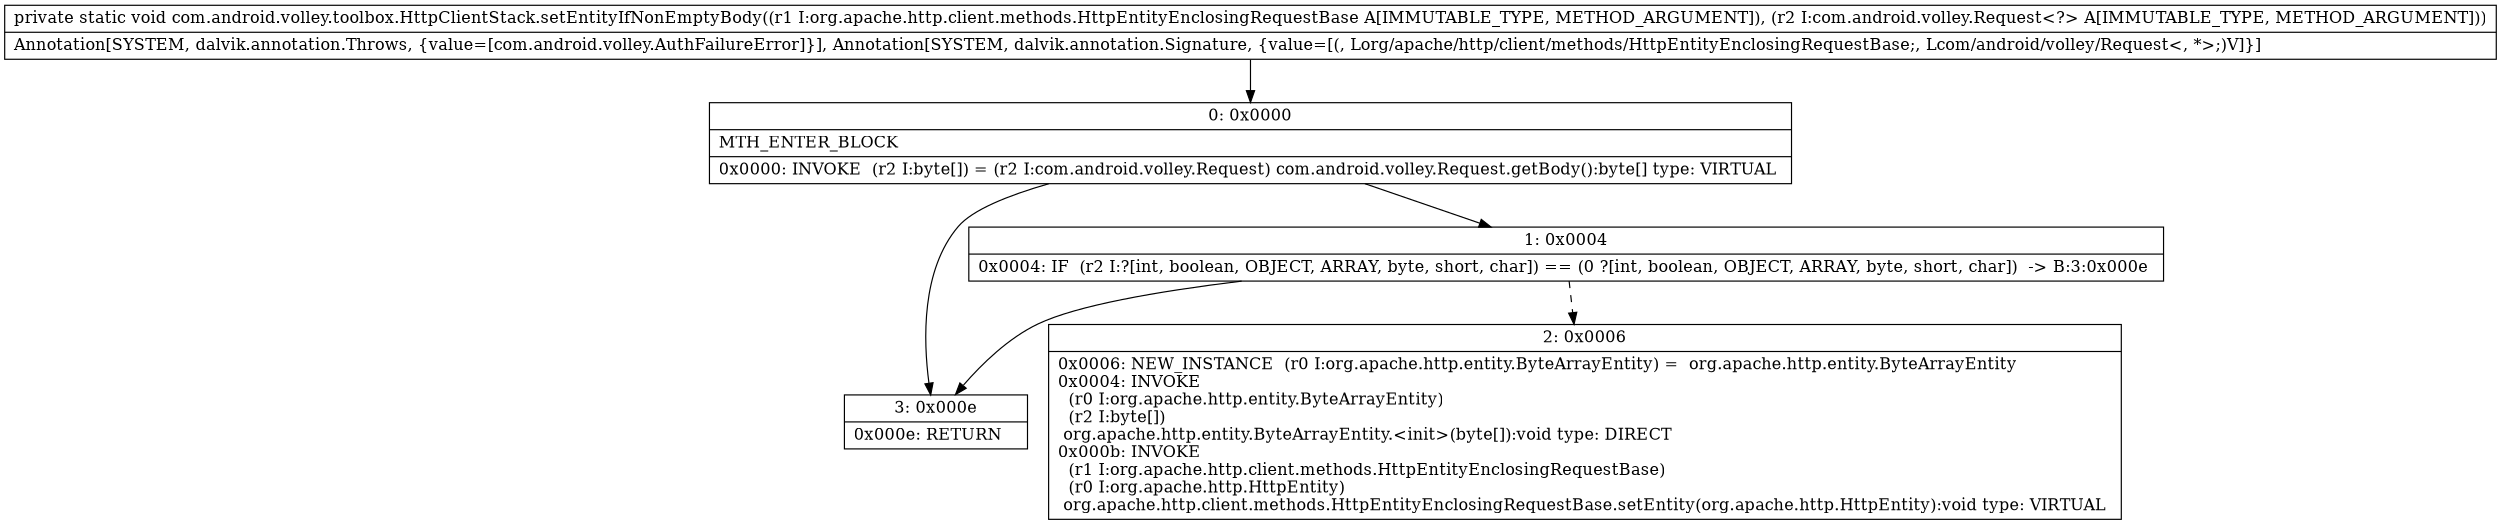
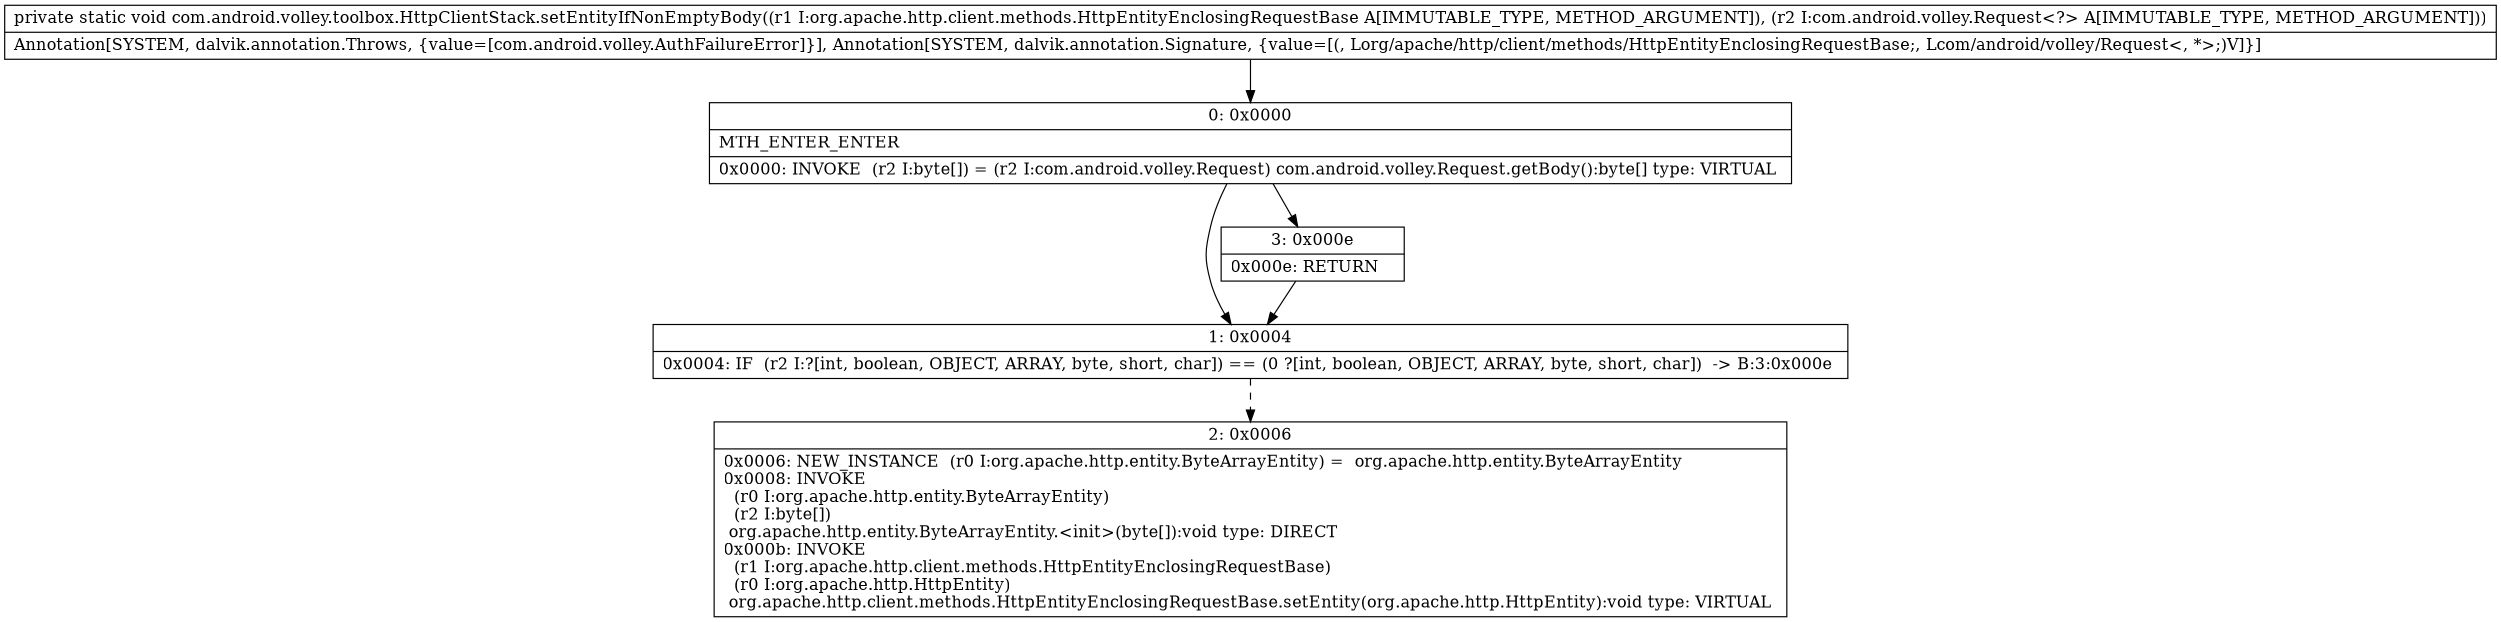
(809, 143) -> (809, 143)
(1091, 307) -> (1285, 298)
(1135, 382) -> (800, 479)
